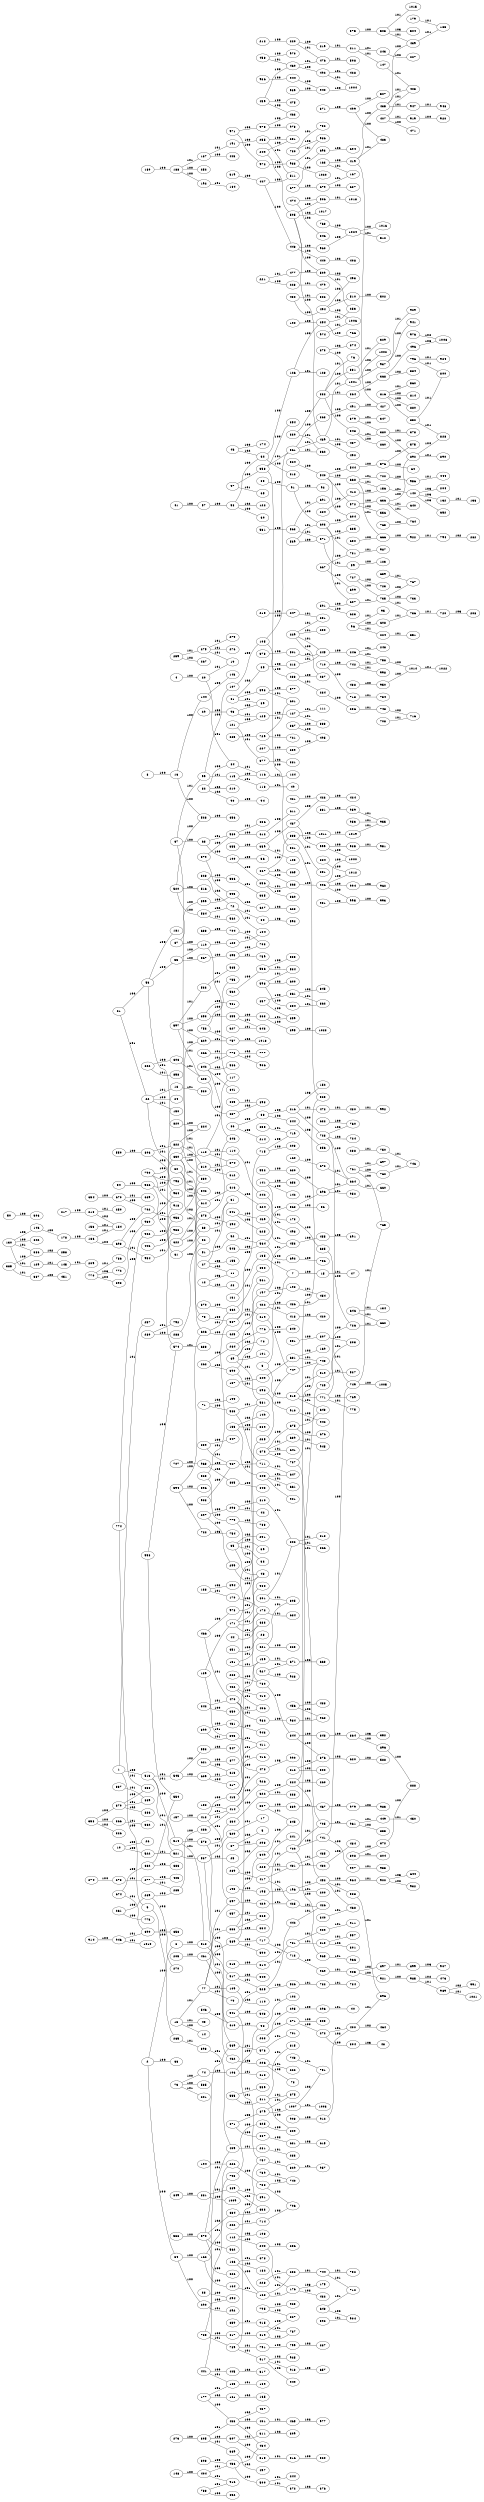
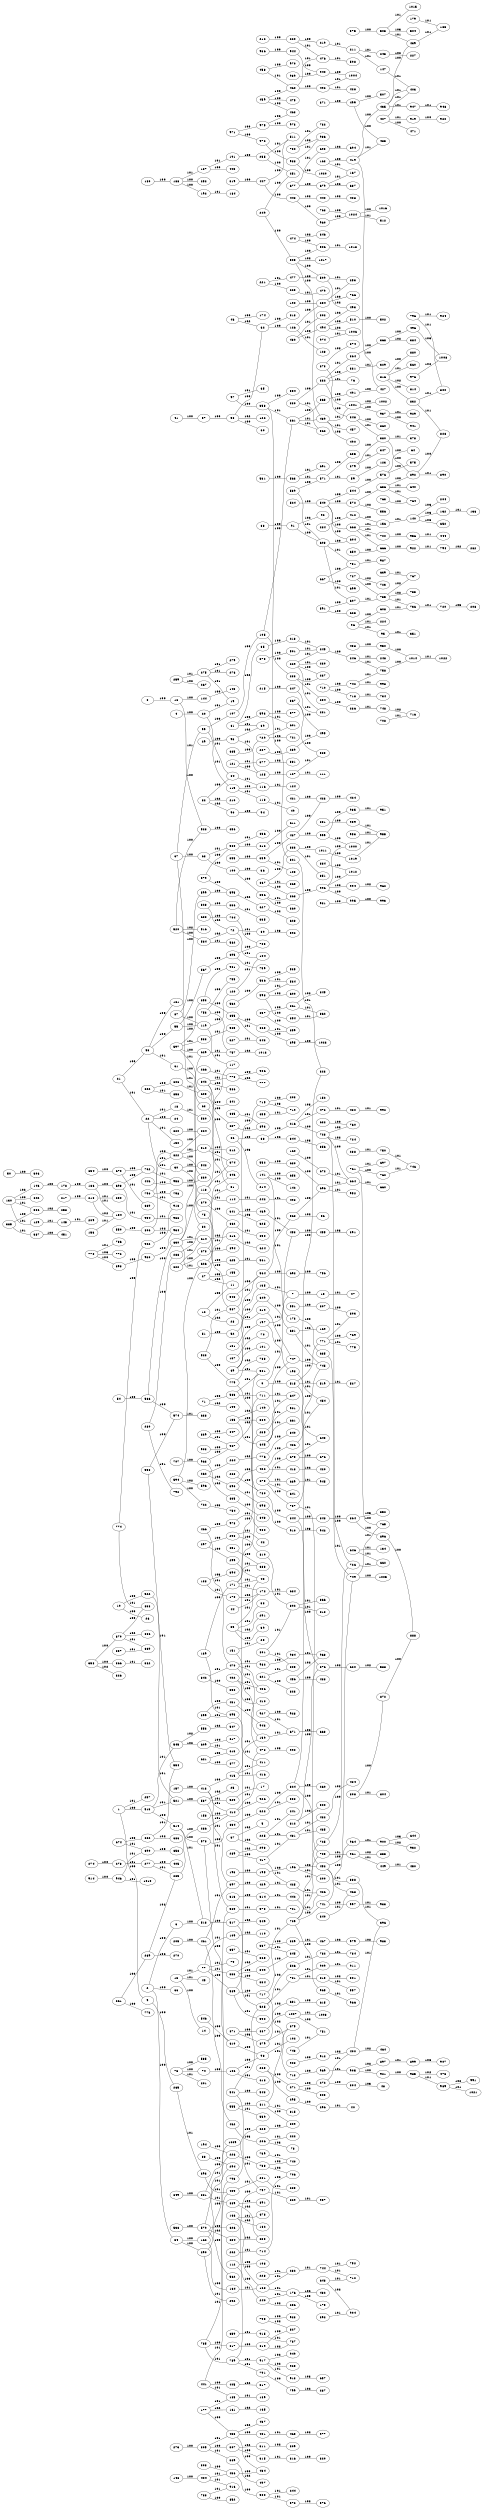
(398, 635) -> (398, 634)
